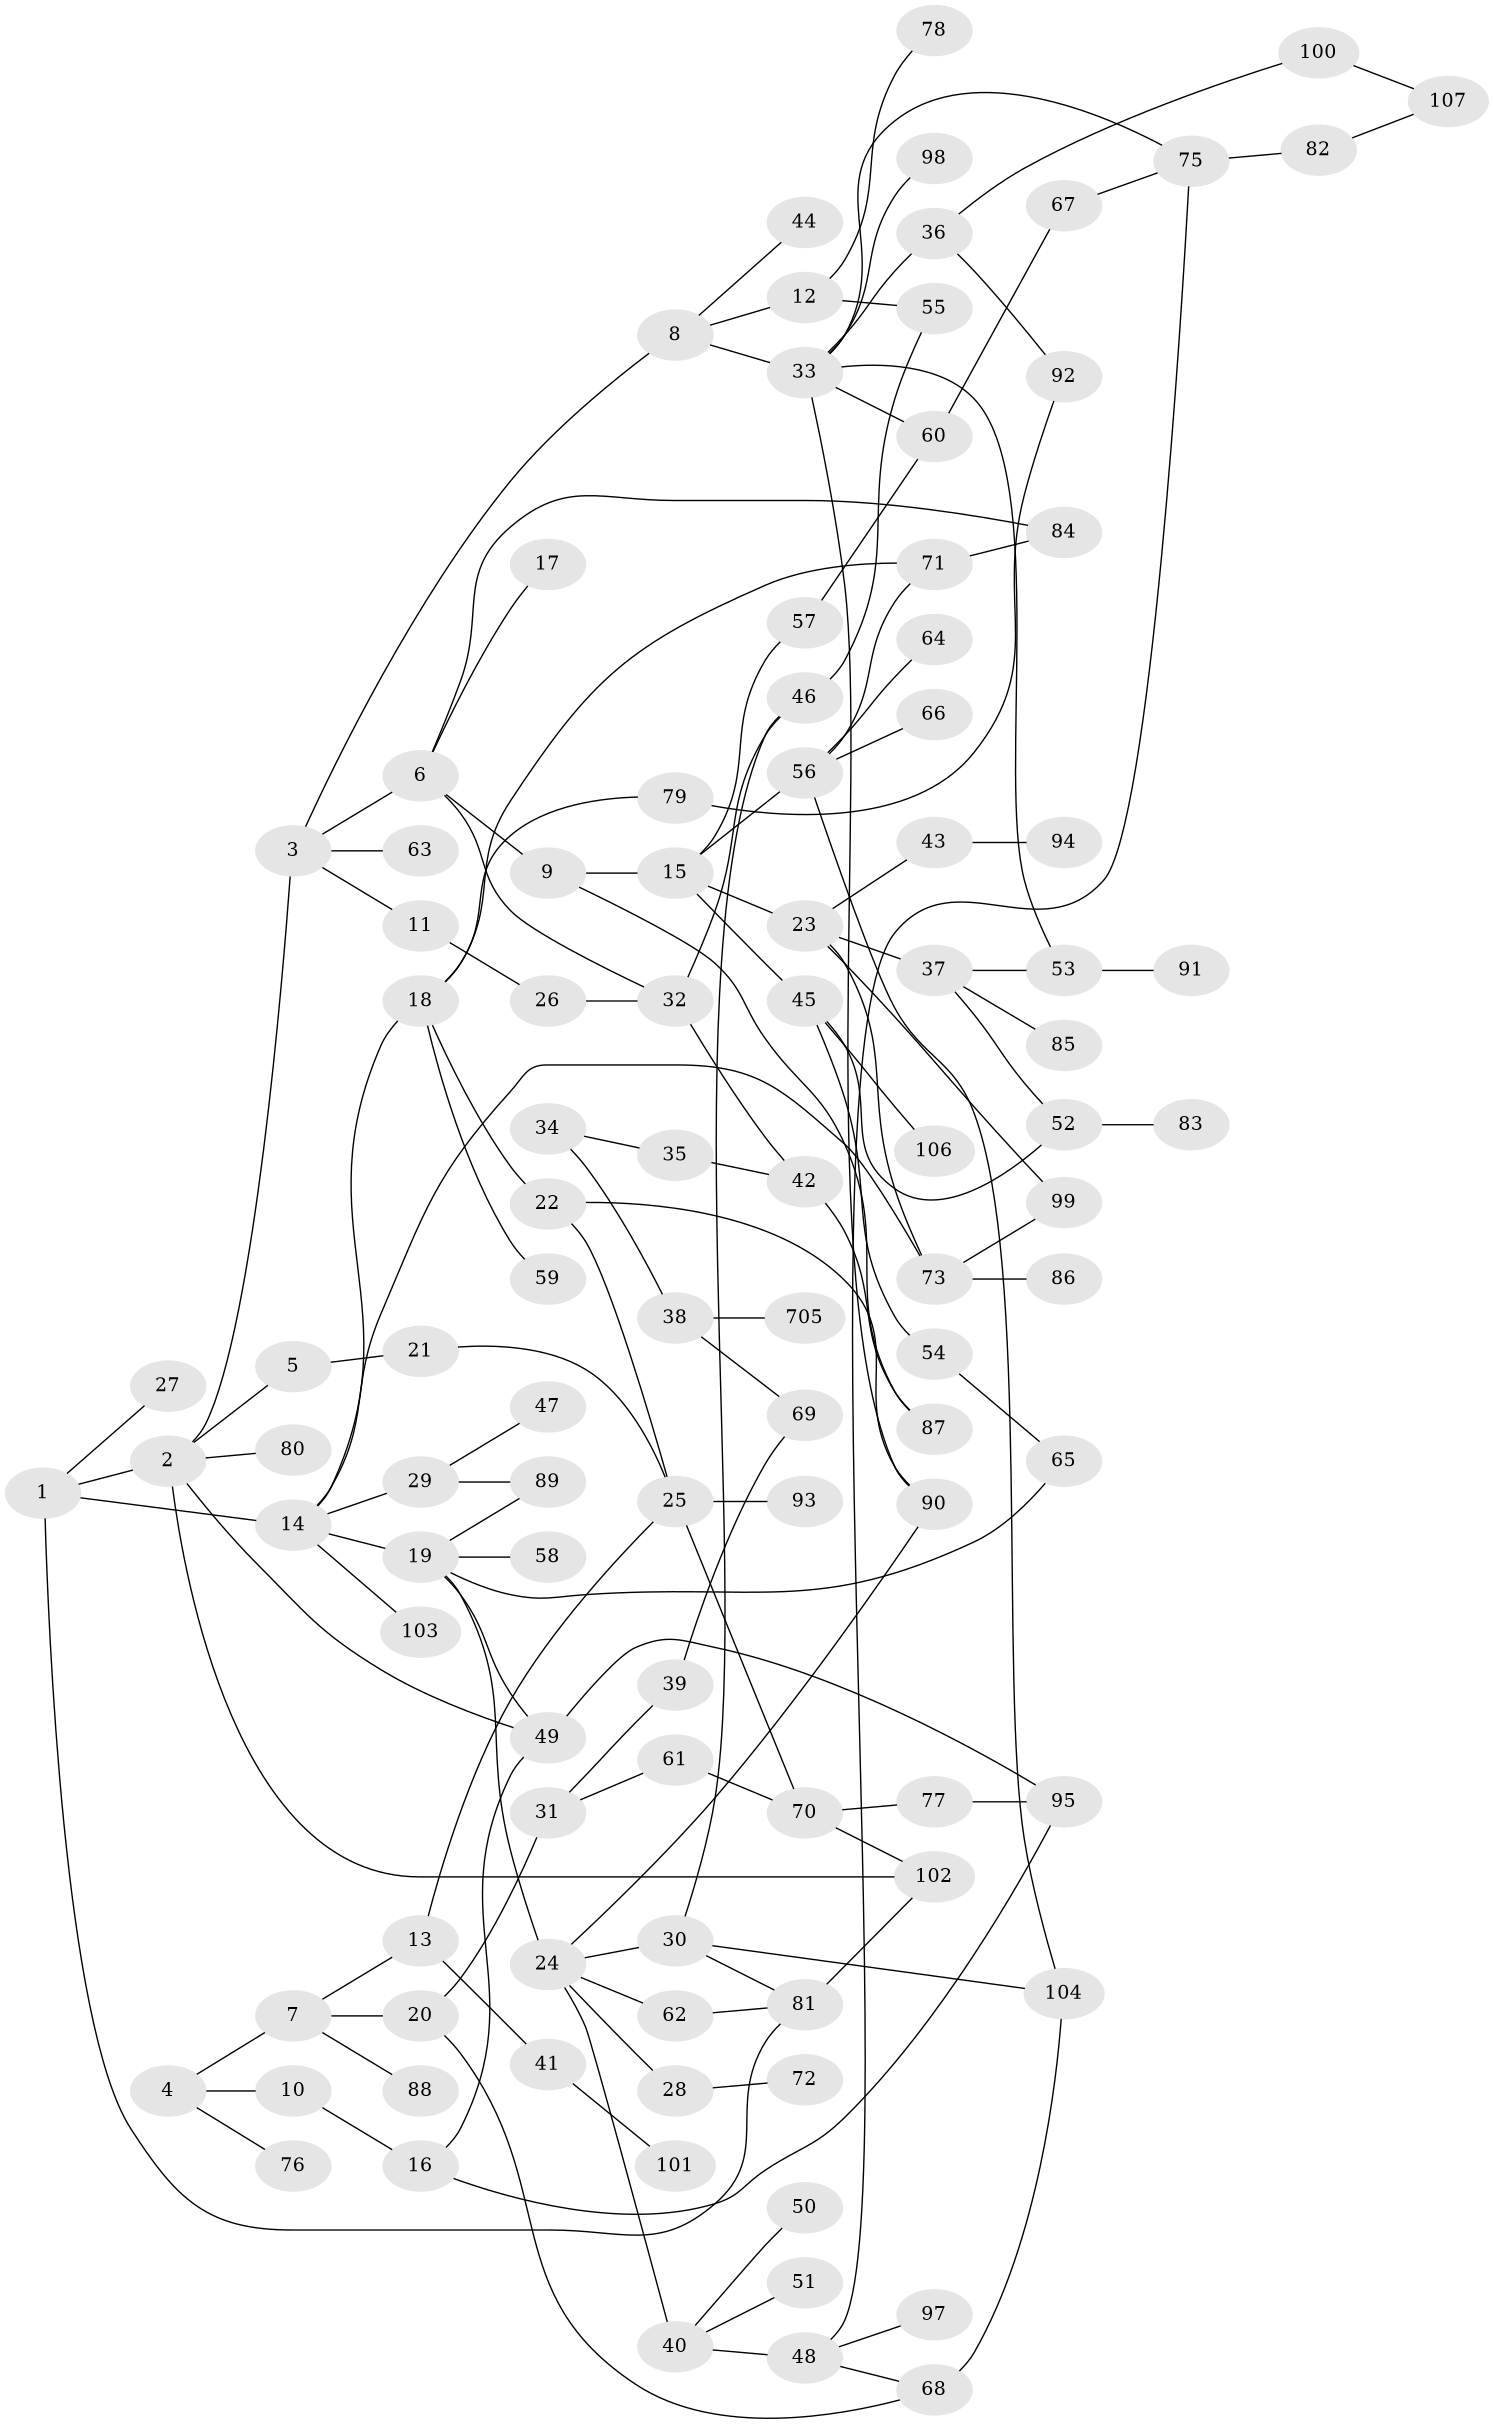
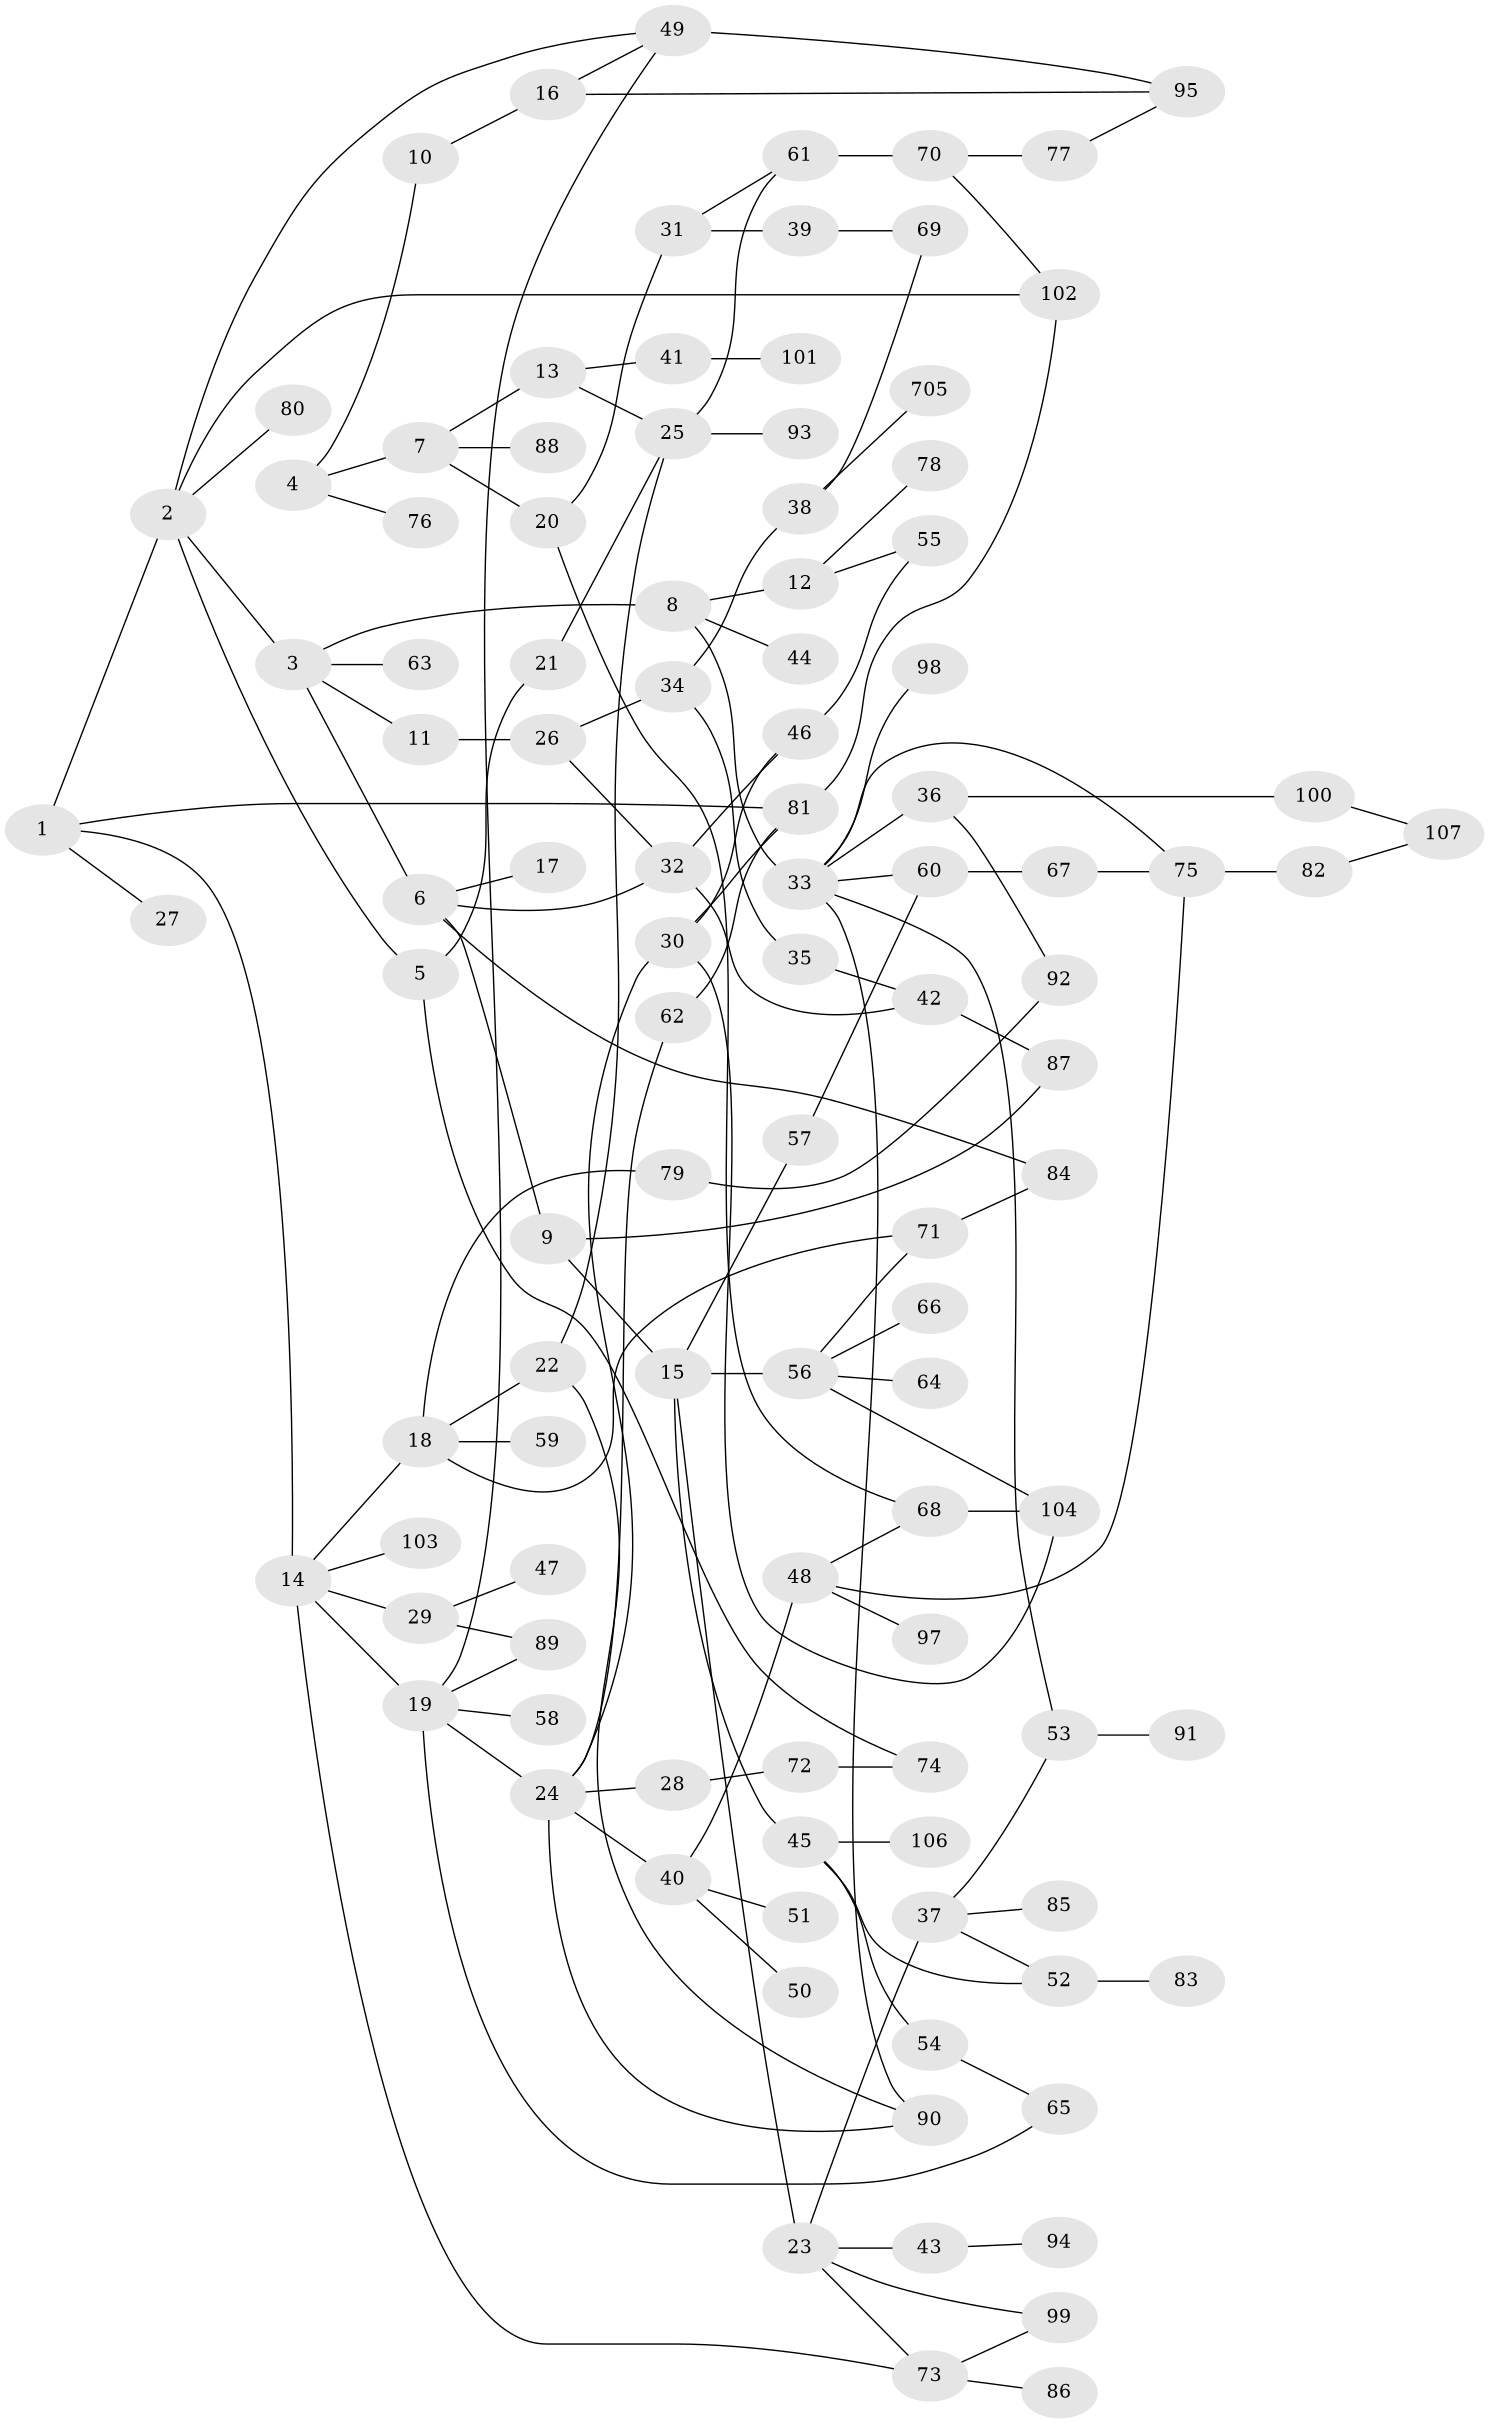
none -> (611, 713)
(743, 1664) -> (735, 307)
none -> (930, 1767)
